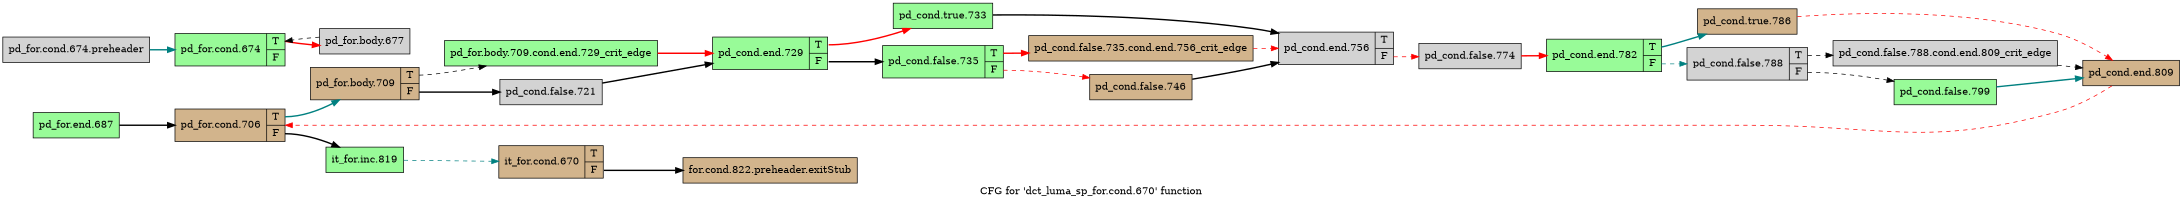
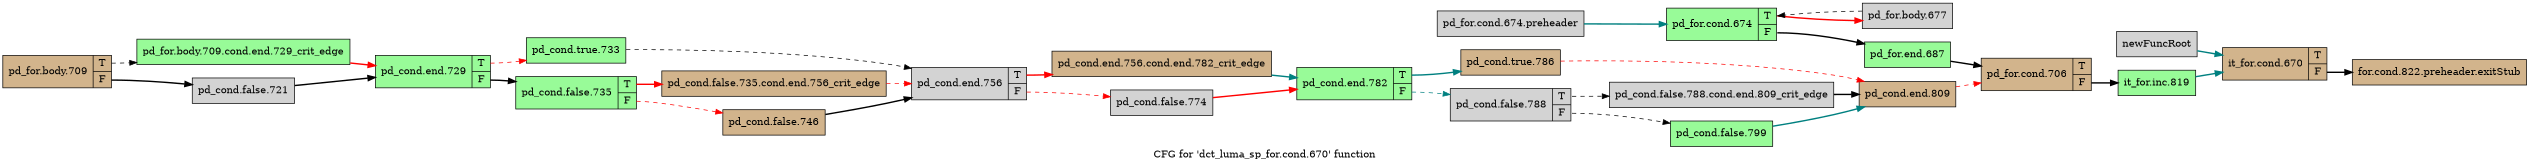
(1133, 18) -> (766, 53)
none -> (1817, 36)
(866, 41) -> (505, 63)
none -> (2157, 44)
none -> (1162, 64)
(2066, 66) -> (1843, 94)
(310, 113) -> none
(448, 161) -> (2206, 75)
